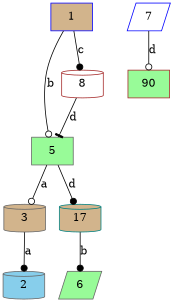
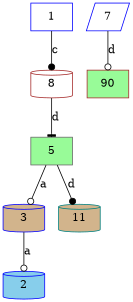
(72, 17) -> (52, 17)
(45, 79) -> none
(25, 218) -> (24, 218)
(80, 218) -> (79, 218)
(24, 249) -> (24, 249)
(24, 285) -> (24, 285)
(80, 285) -> none
